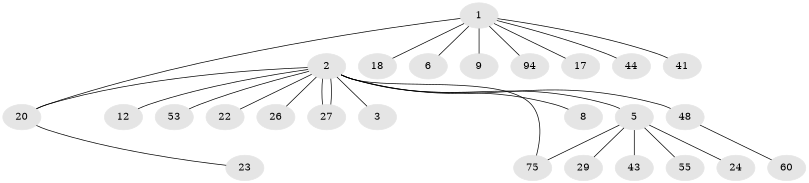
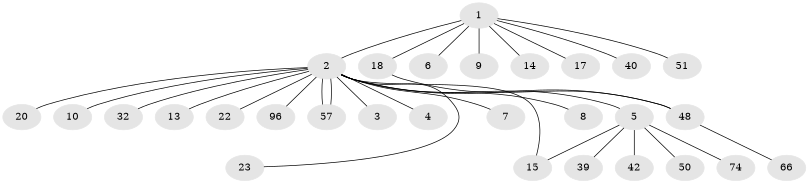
(246, 53) -> (401, 37)
(530, 66) -> (530, 66)
(631, 66) -> (631, 66)
(682, 66) -> (682, 66)
none -> (531, 92)
none -> (73, 117)
(123, 117) -> (123, 117)
(174, 117) -> (174, 117)
(276, 117) -> (276, 117)
(327, 117) -> (327, 117)
none -> (428, 117)
none -> (506, 117)
(130, 151) -> (434, 142)
(533, 168) -> (533, 168)
(583, 168) -> (583, 168)
(634, 168) -> (634, 168)
(685, 168) -> (685, 168)
(736, 168) -> (736, 168)
(787, 168) -> (787, 168)
